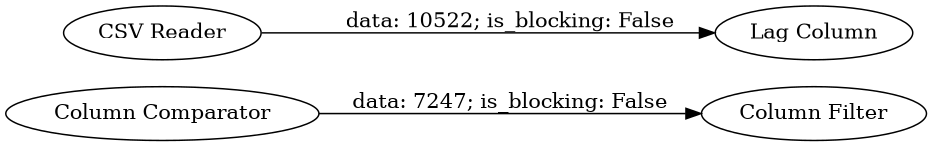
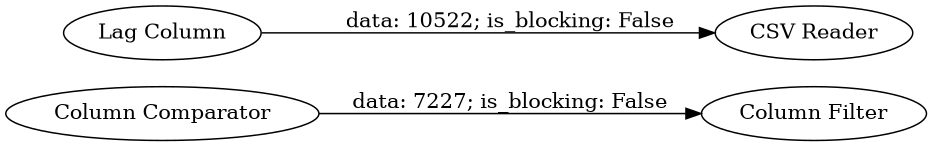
(480, 33) -> (480, 33)
(510, 102) -> (510, 102)
